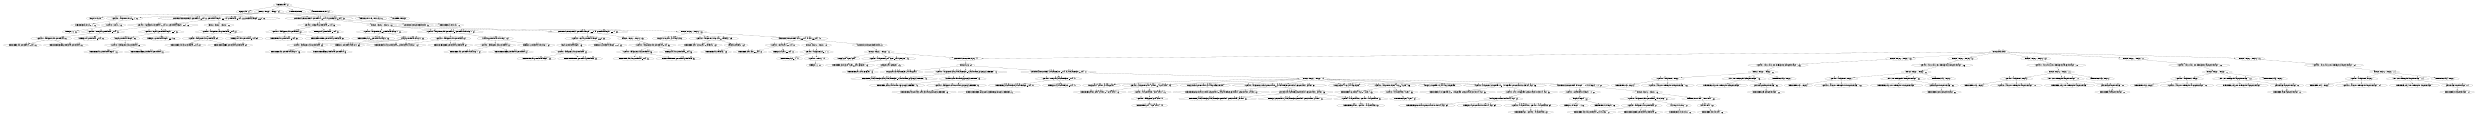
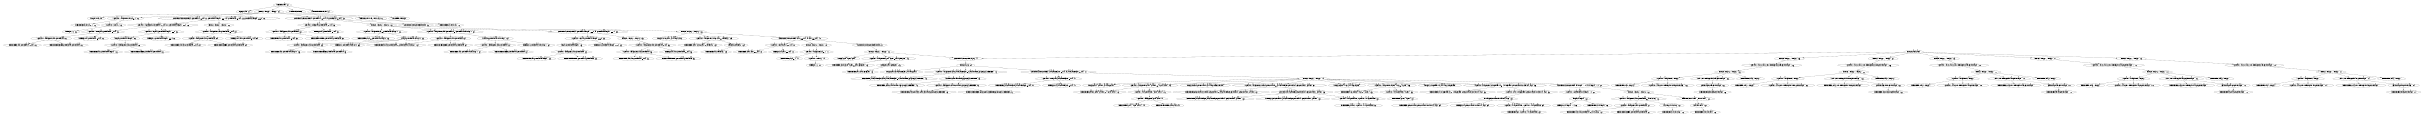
(1722, 85) -> none
none -> (1168, 106)
